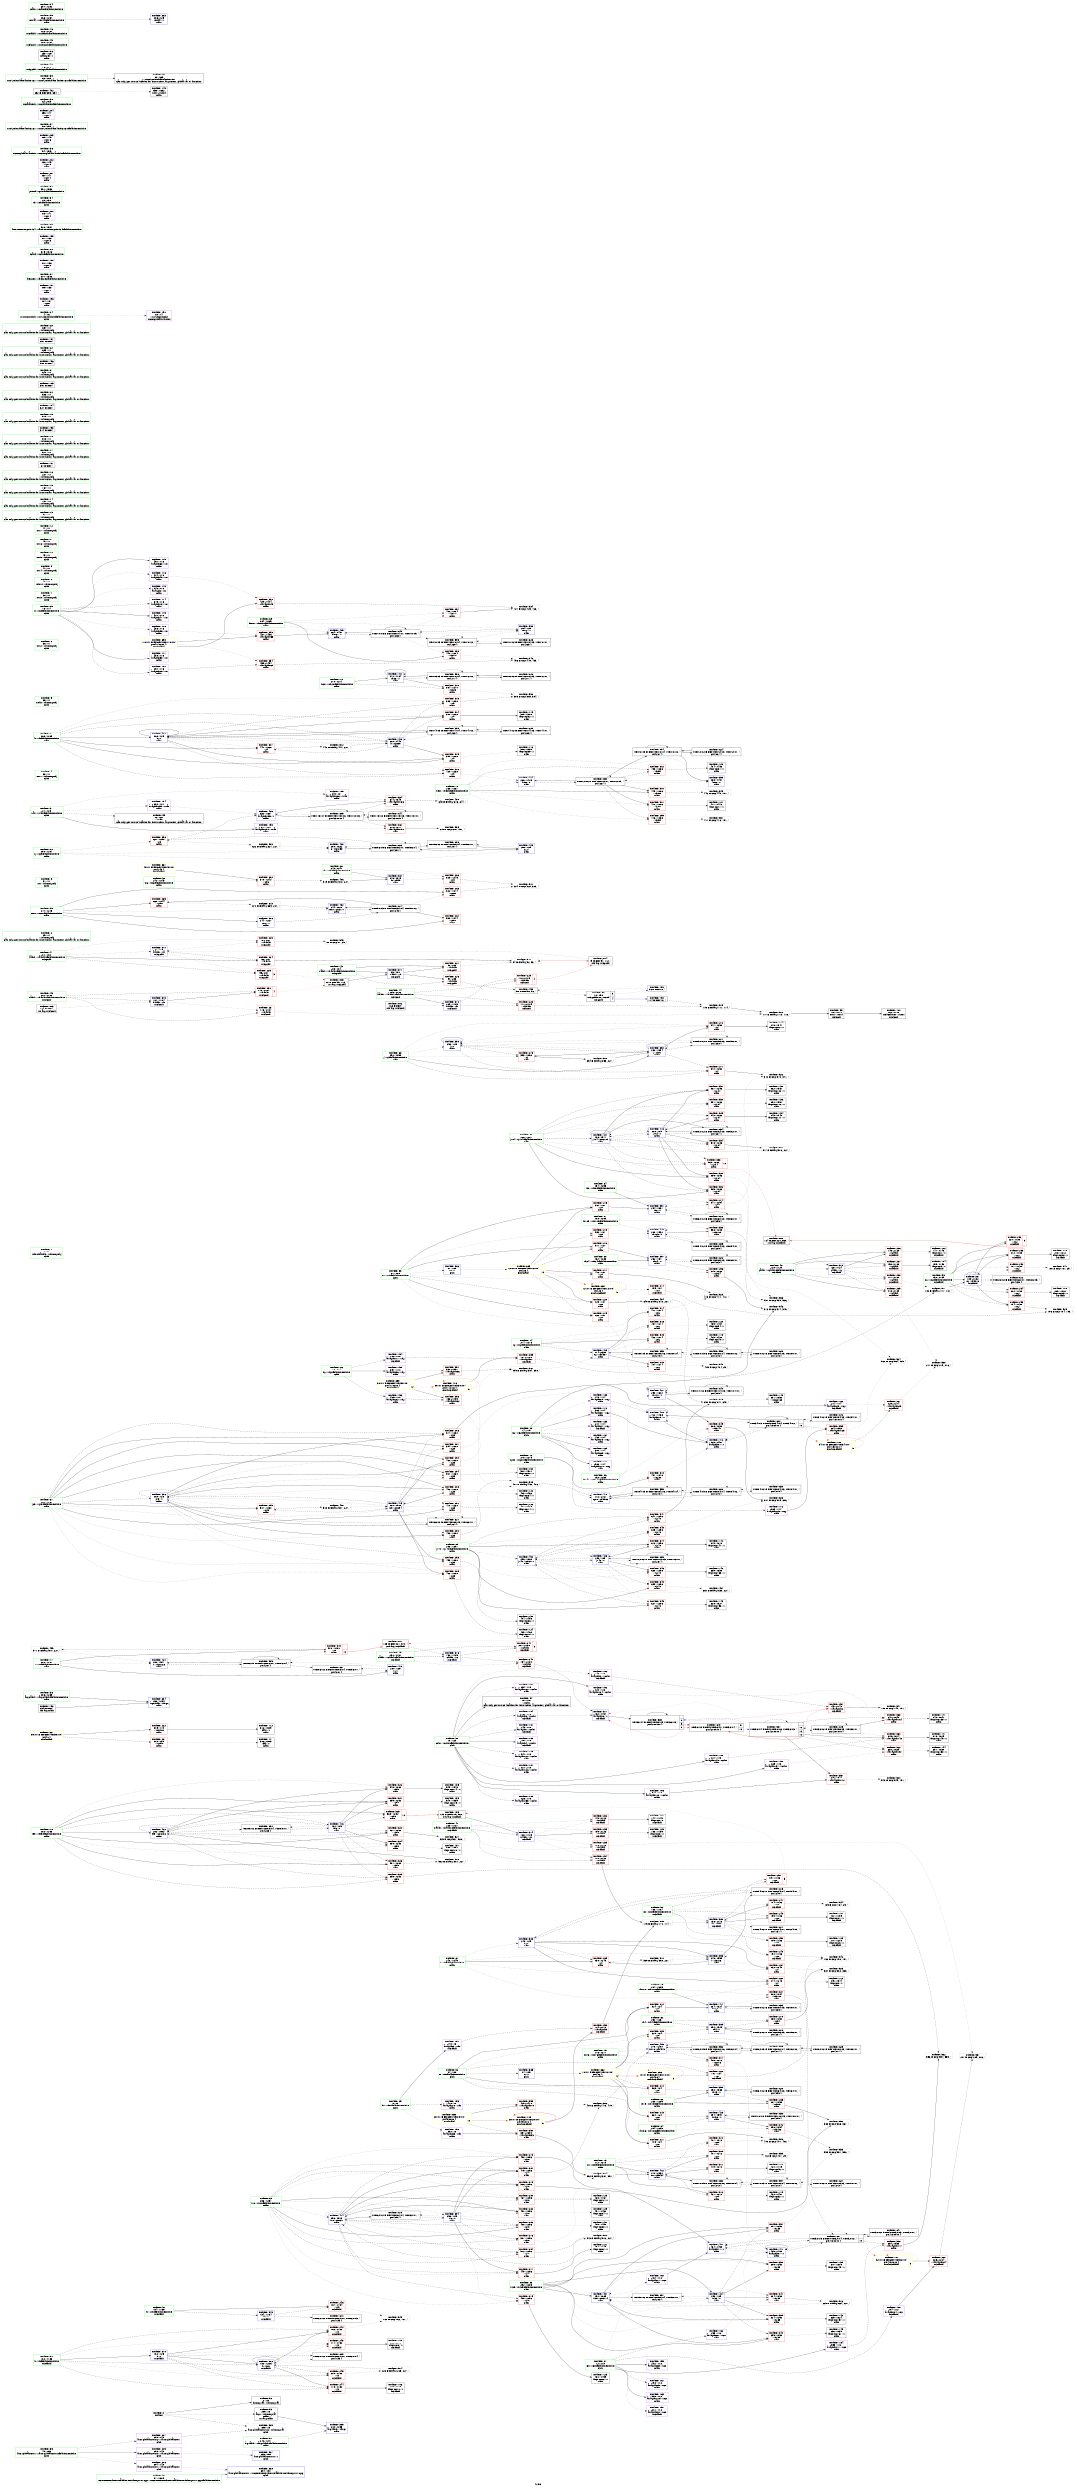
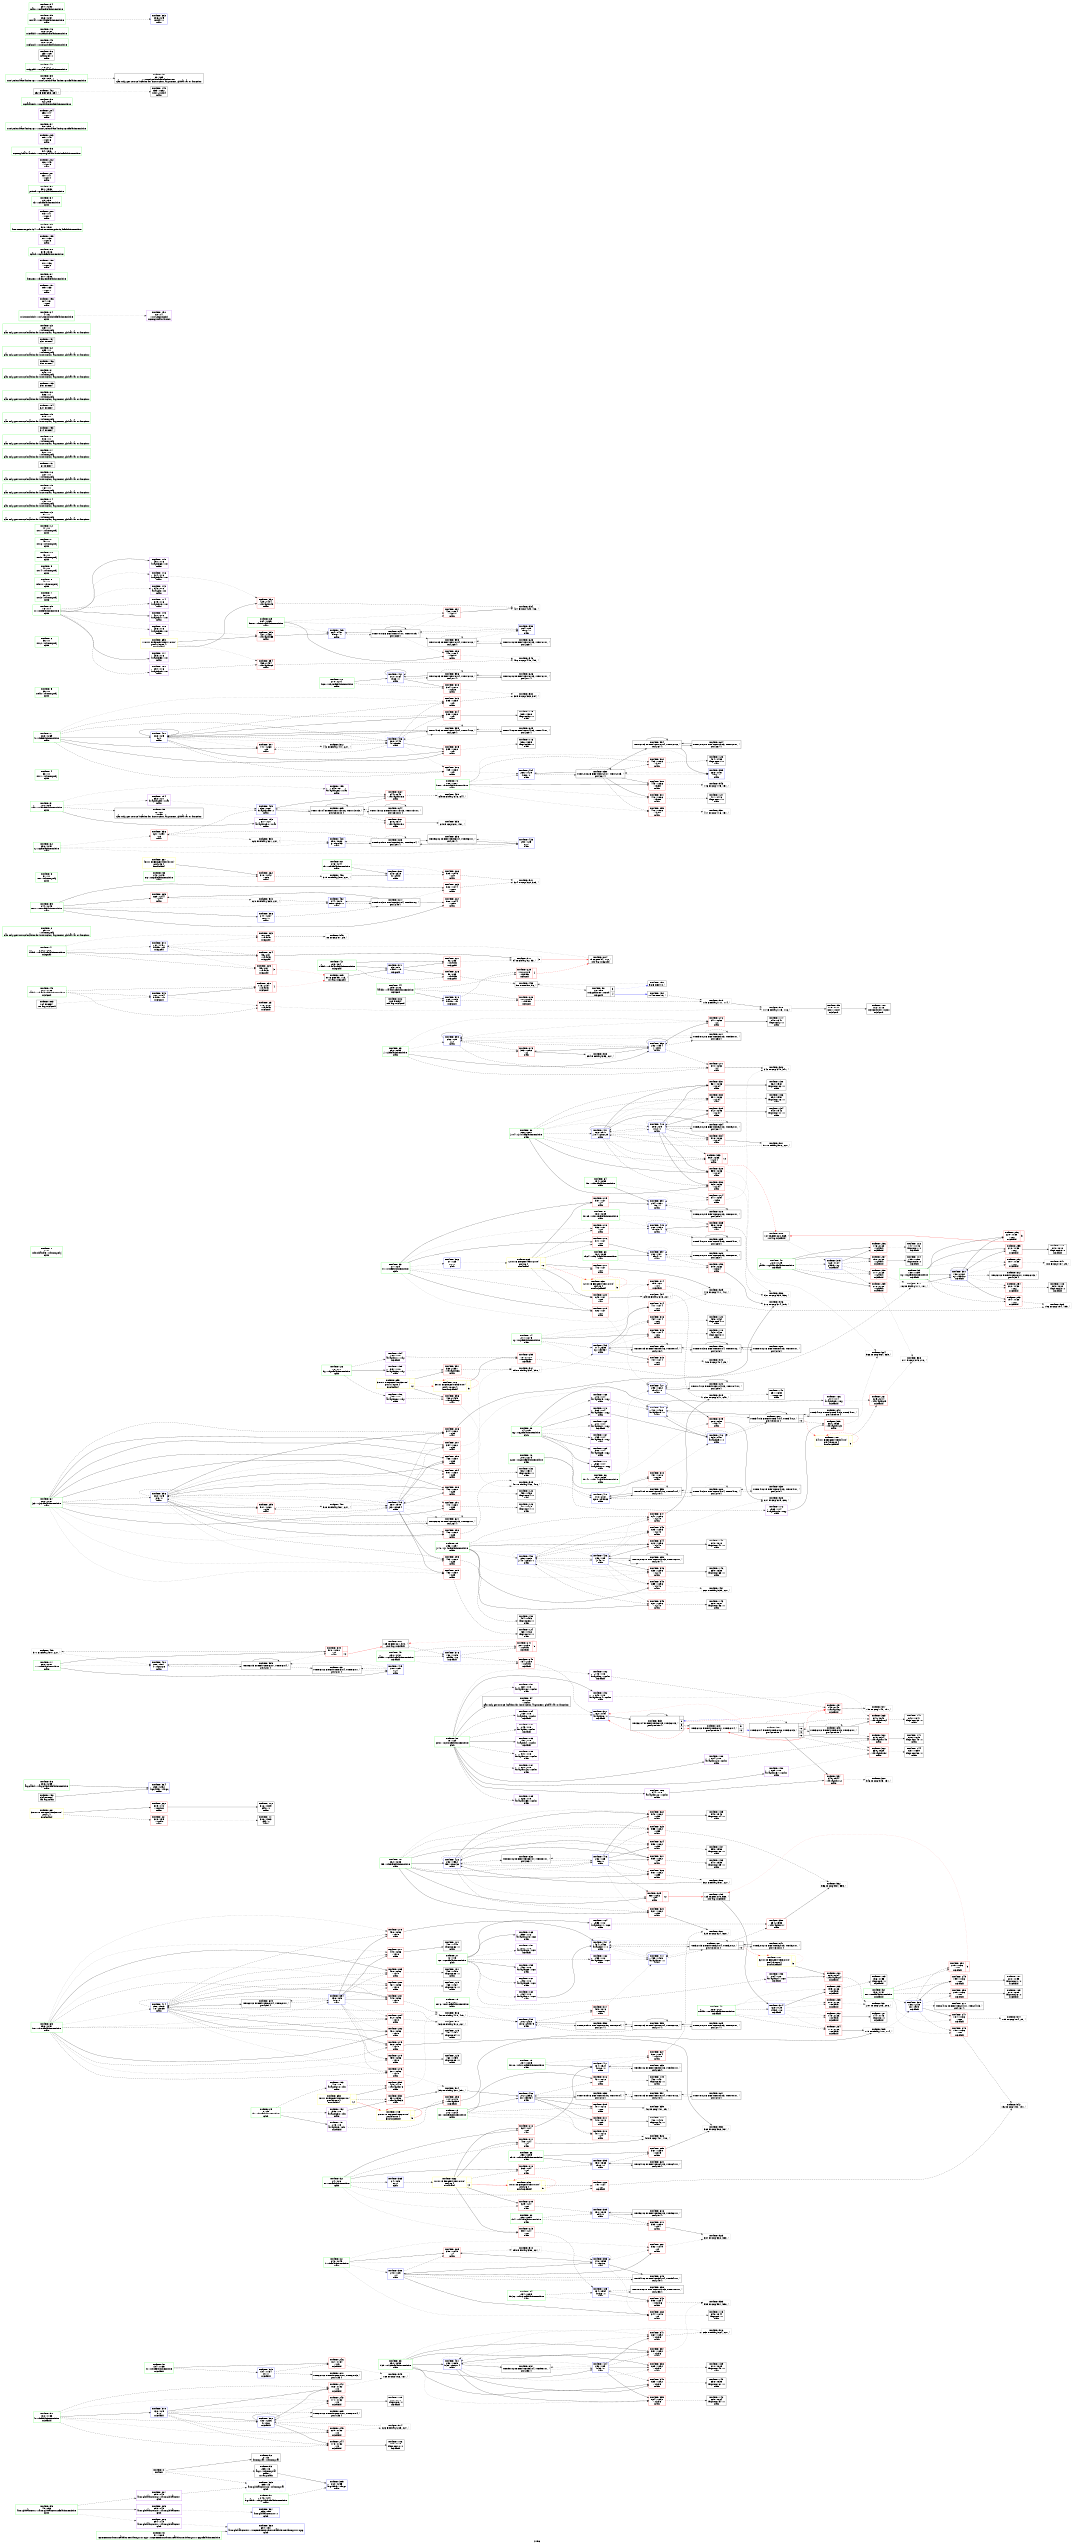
(808, 2110) -> (686, 1994)
